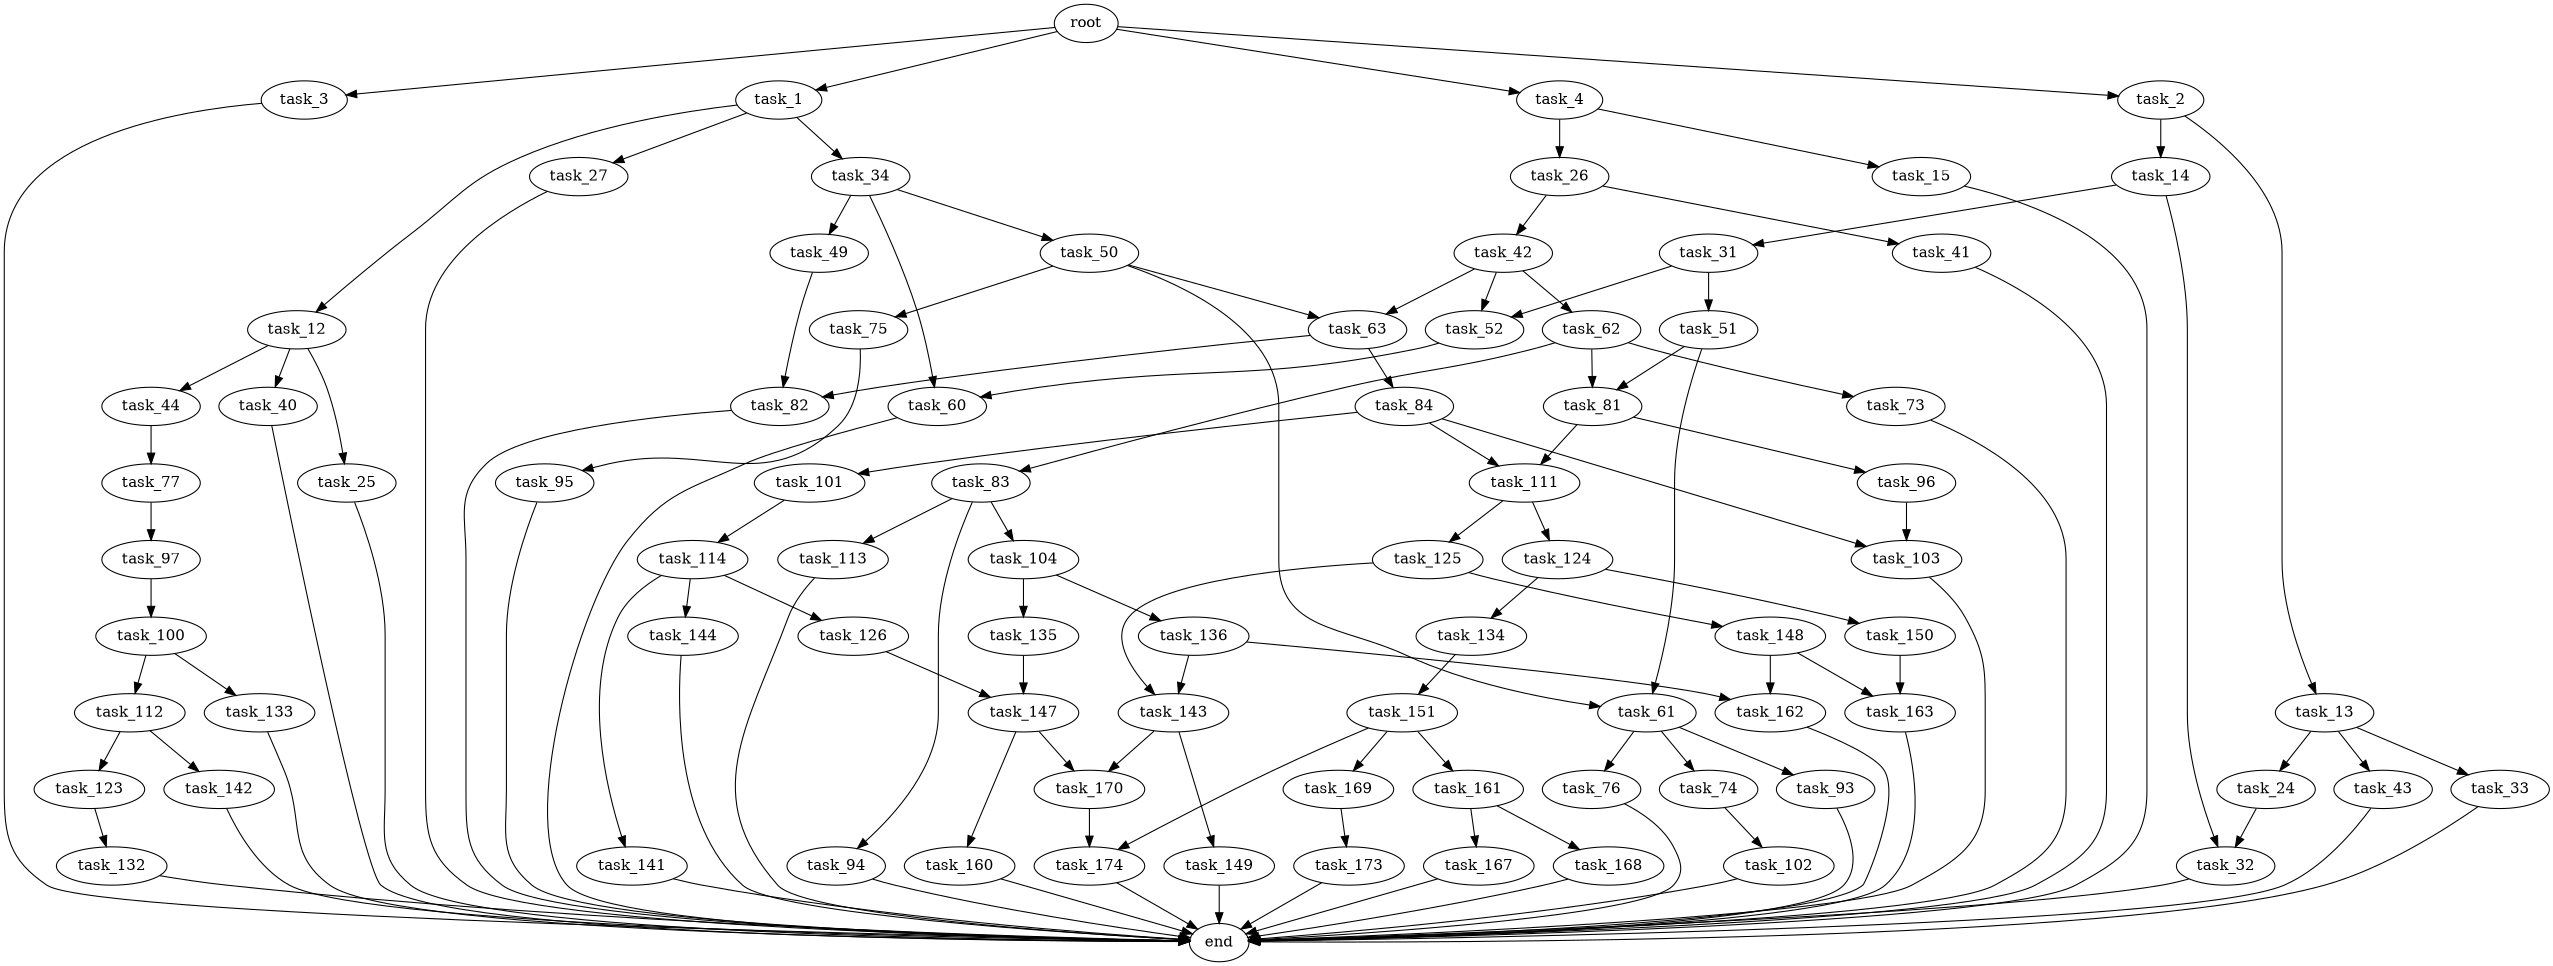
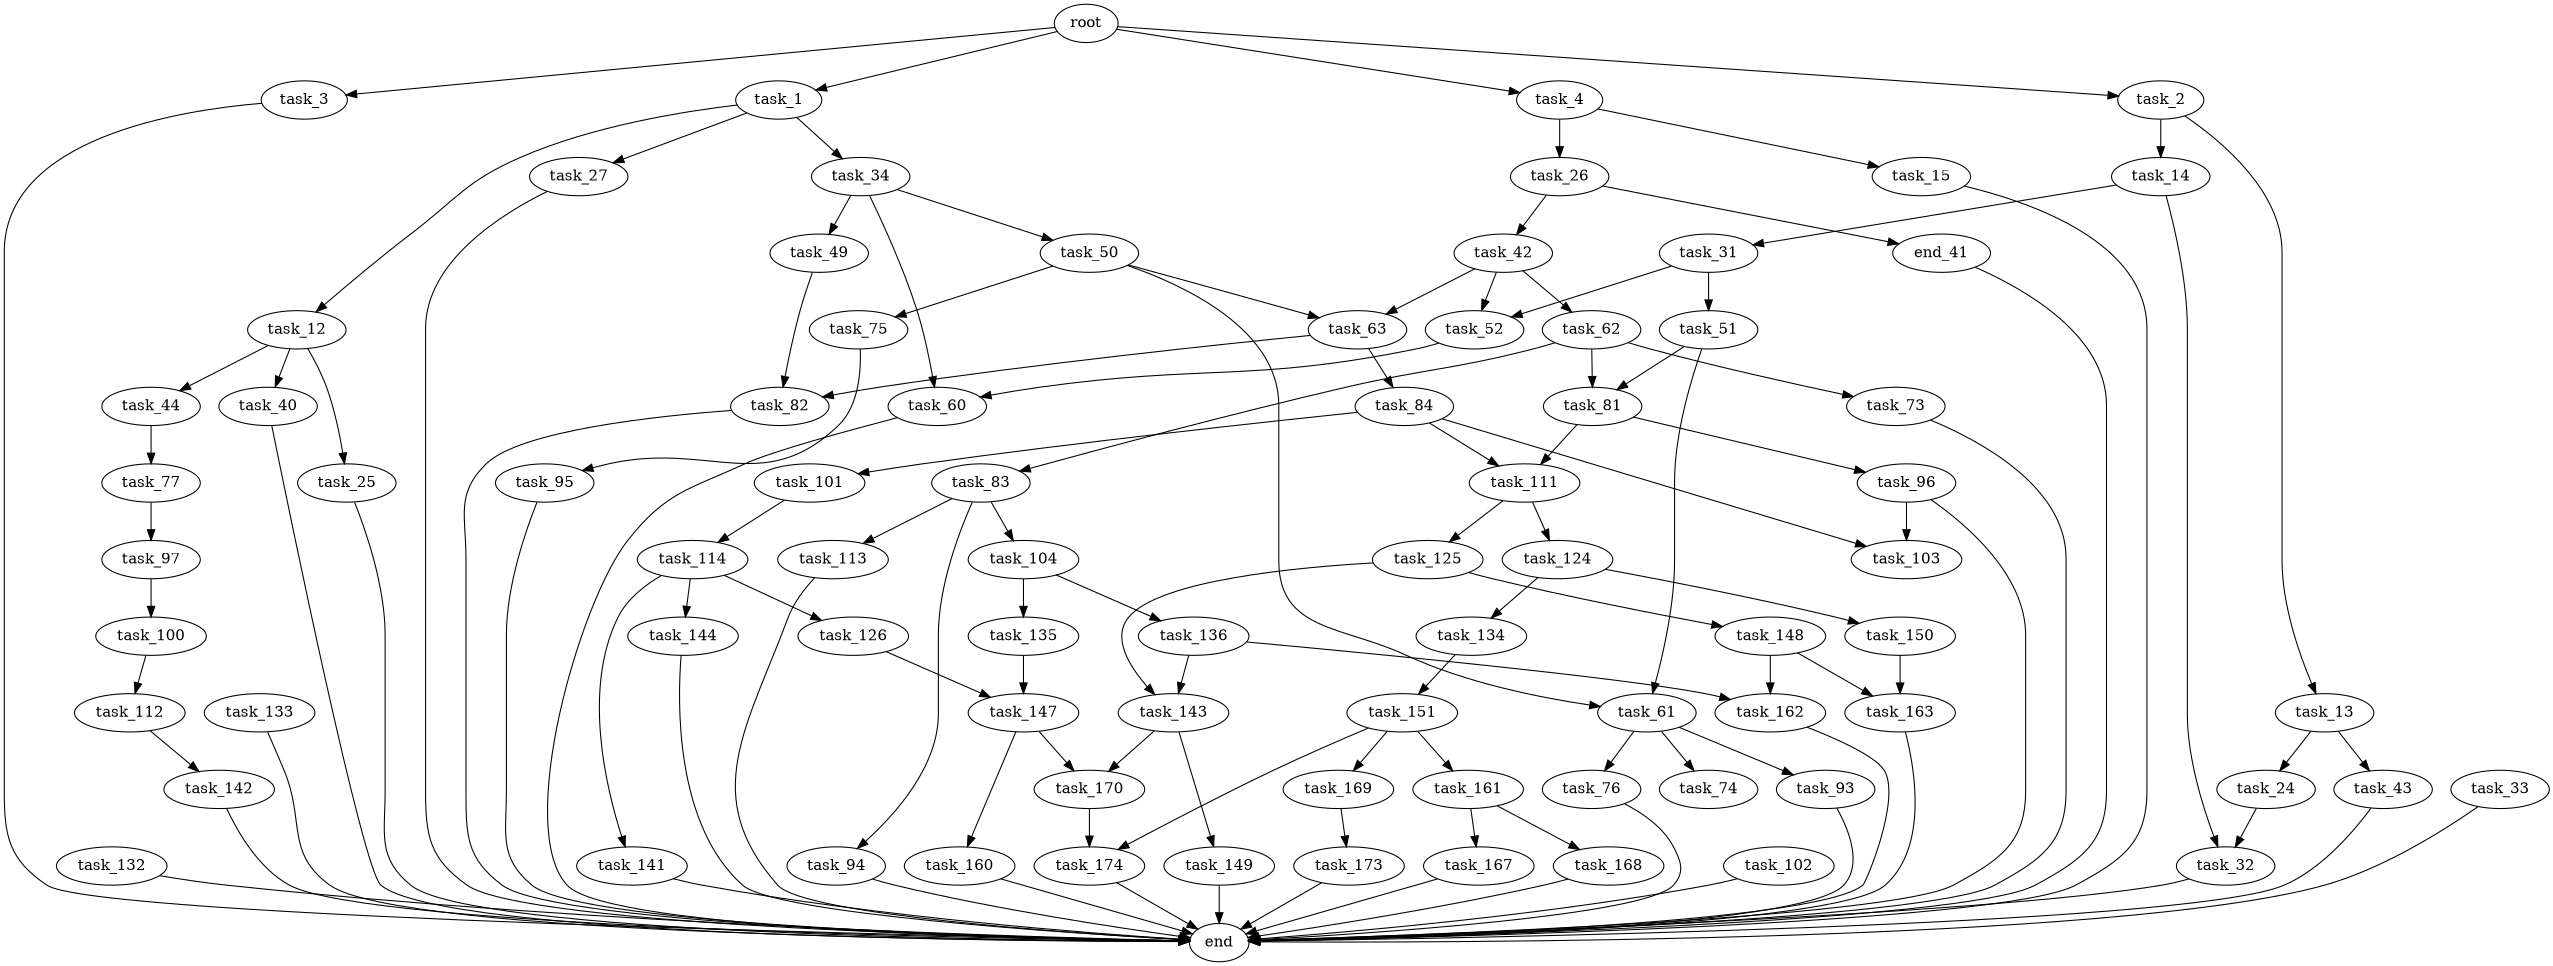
(1942, 253) -> (1942, 253)
(201, 671) -> none
(2407, 749) -> none
(89, 789) -> none
(1740, 823) -> none
(1891, 891) -> (1920, 895)
